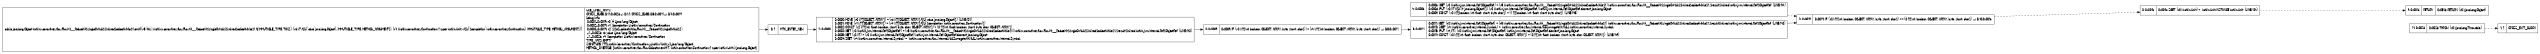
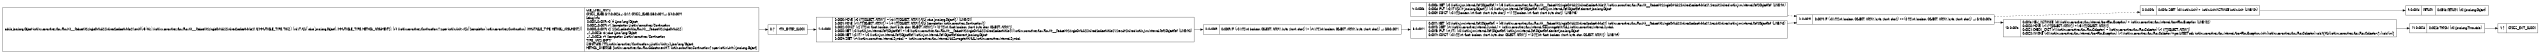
(2331, 10) -> (2331, 10)
none -> (2200, 28)
(2490, 28) -> (2490, 28)
(792, 29) -> (792, 29)
